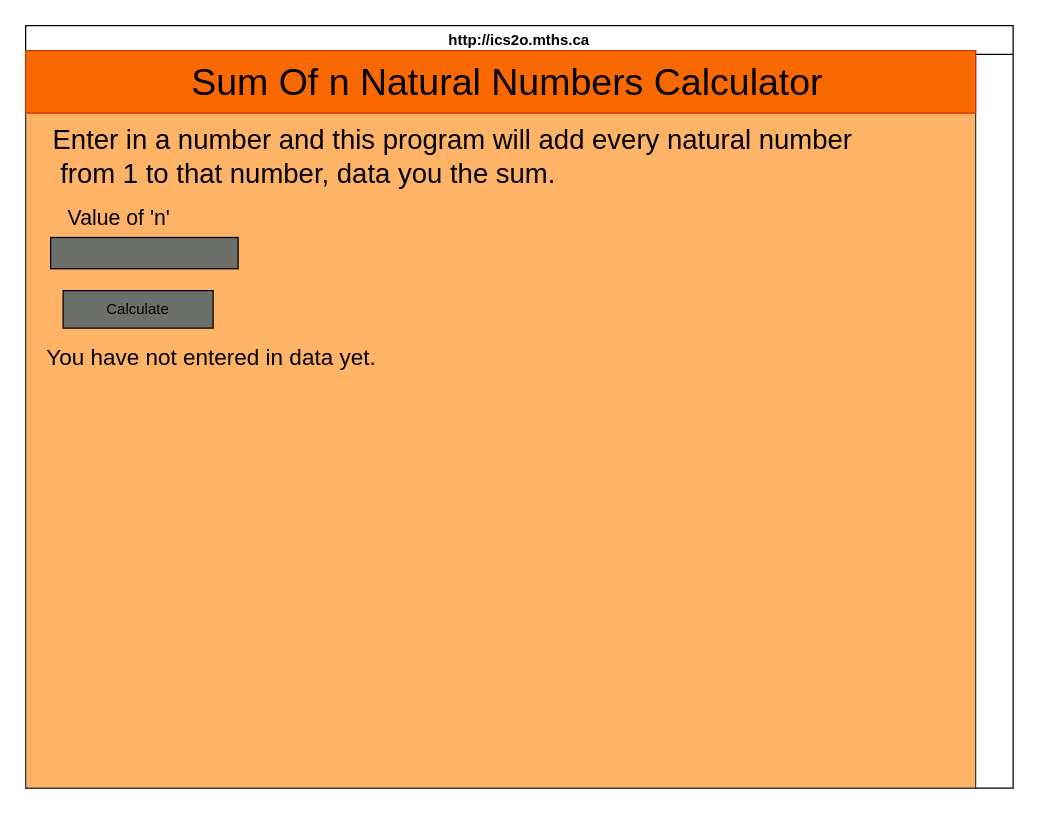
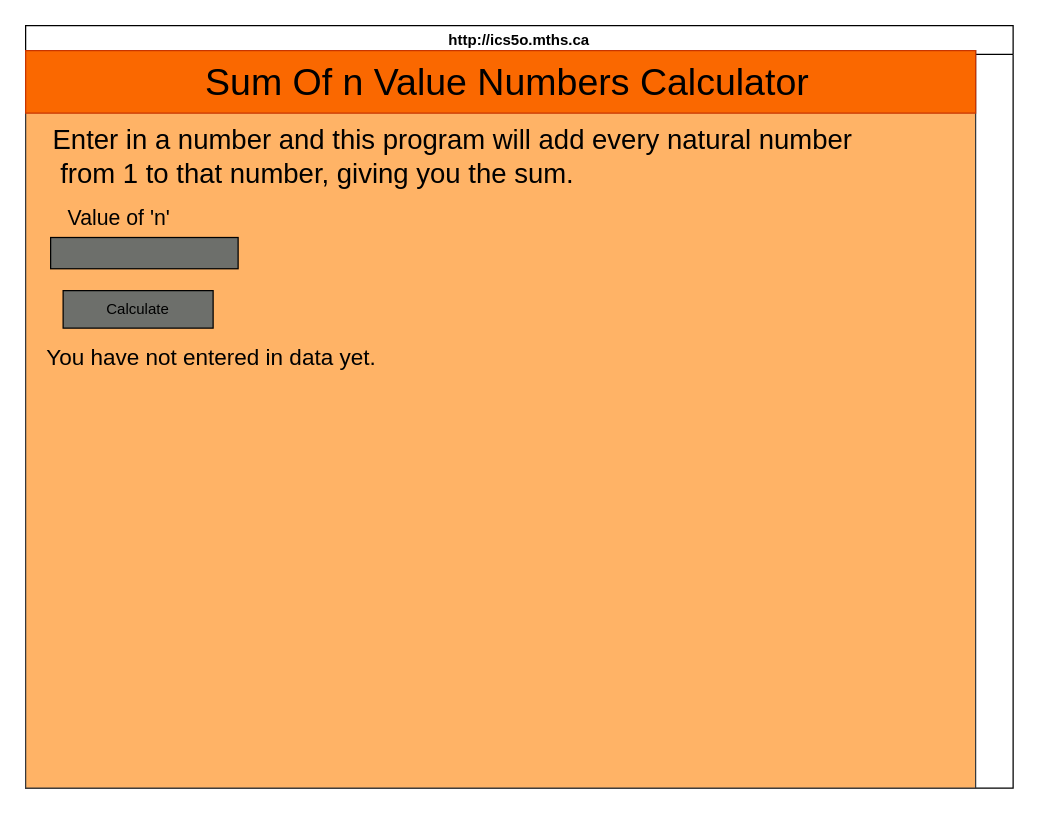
(519, 41) -> (519, 41)
(508, 82) -> (508, 82)
(485, 157) -> (485, 157)
